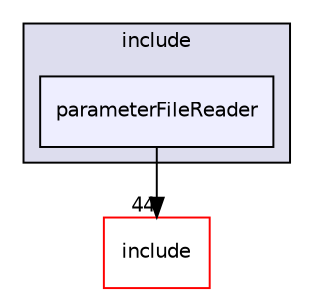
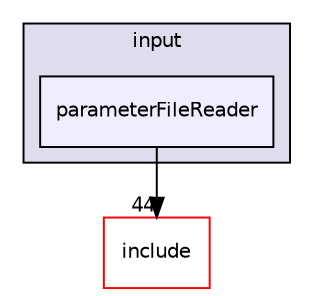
(157, 42) -> (157, 42)
